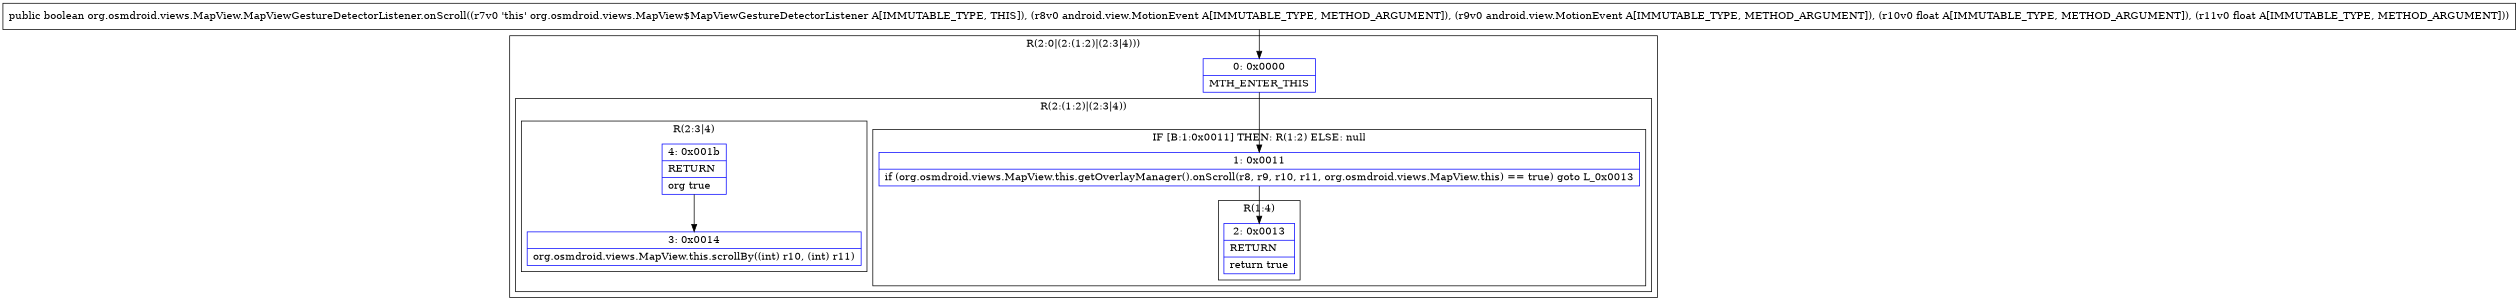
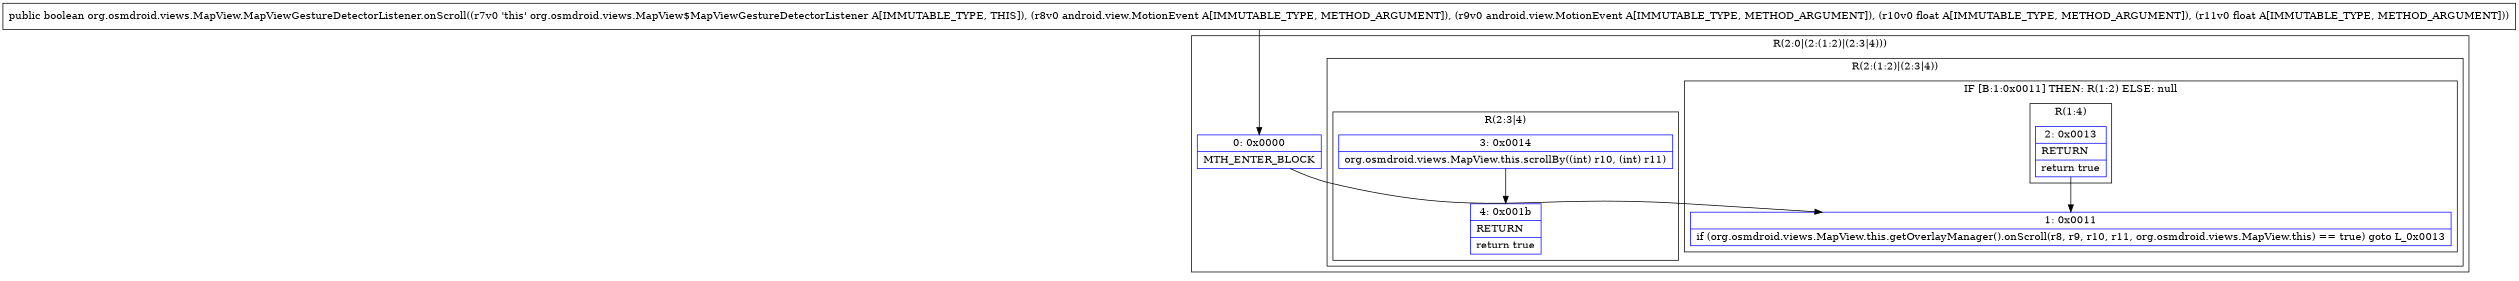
(1259, 83) -> (1259, 160)
(689, 186) -> (1506, 245)
(1259, 206) -> (2071, 191)
(694, 209) -> (1506, 182)
